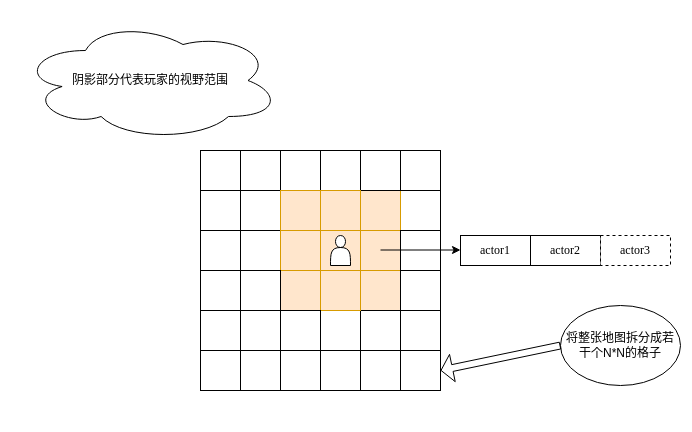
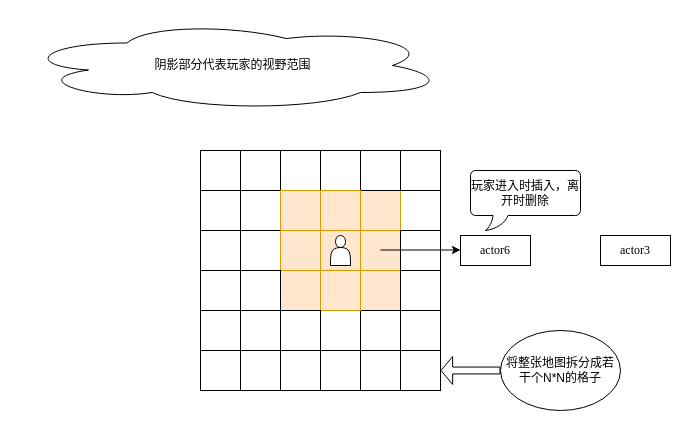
(151, 81) -> (233, 66)
none -> (526, 201)
(496, 251) -> (496, 251)
(566, 251) -> none
(636, 251) -> (636, 251)
(621, 346) -> (561, 371)
